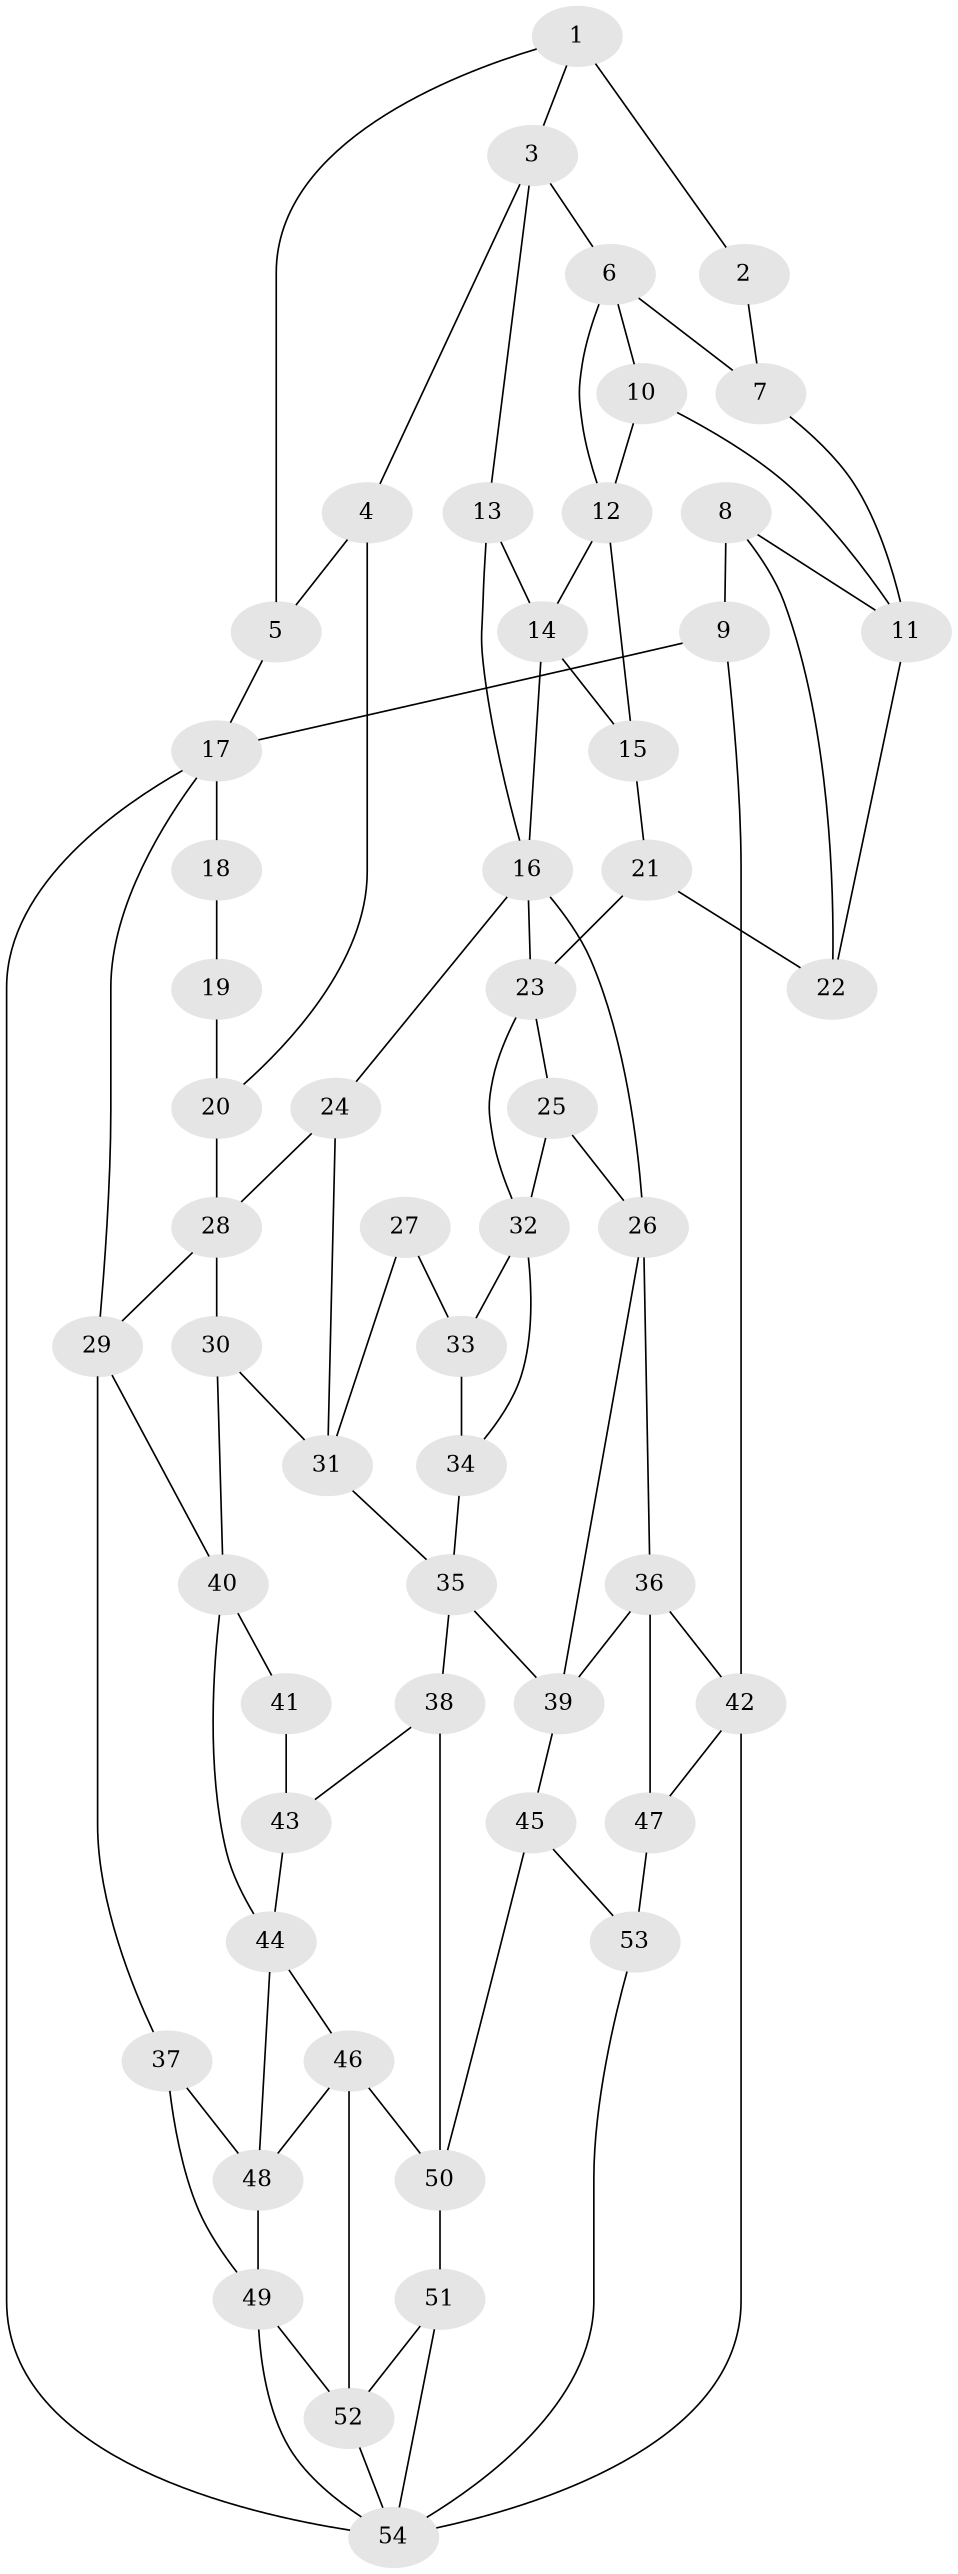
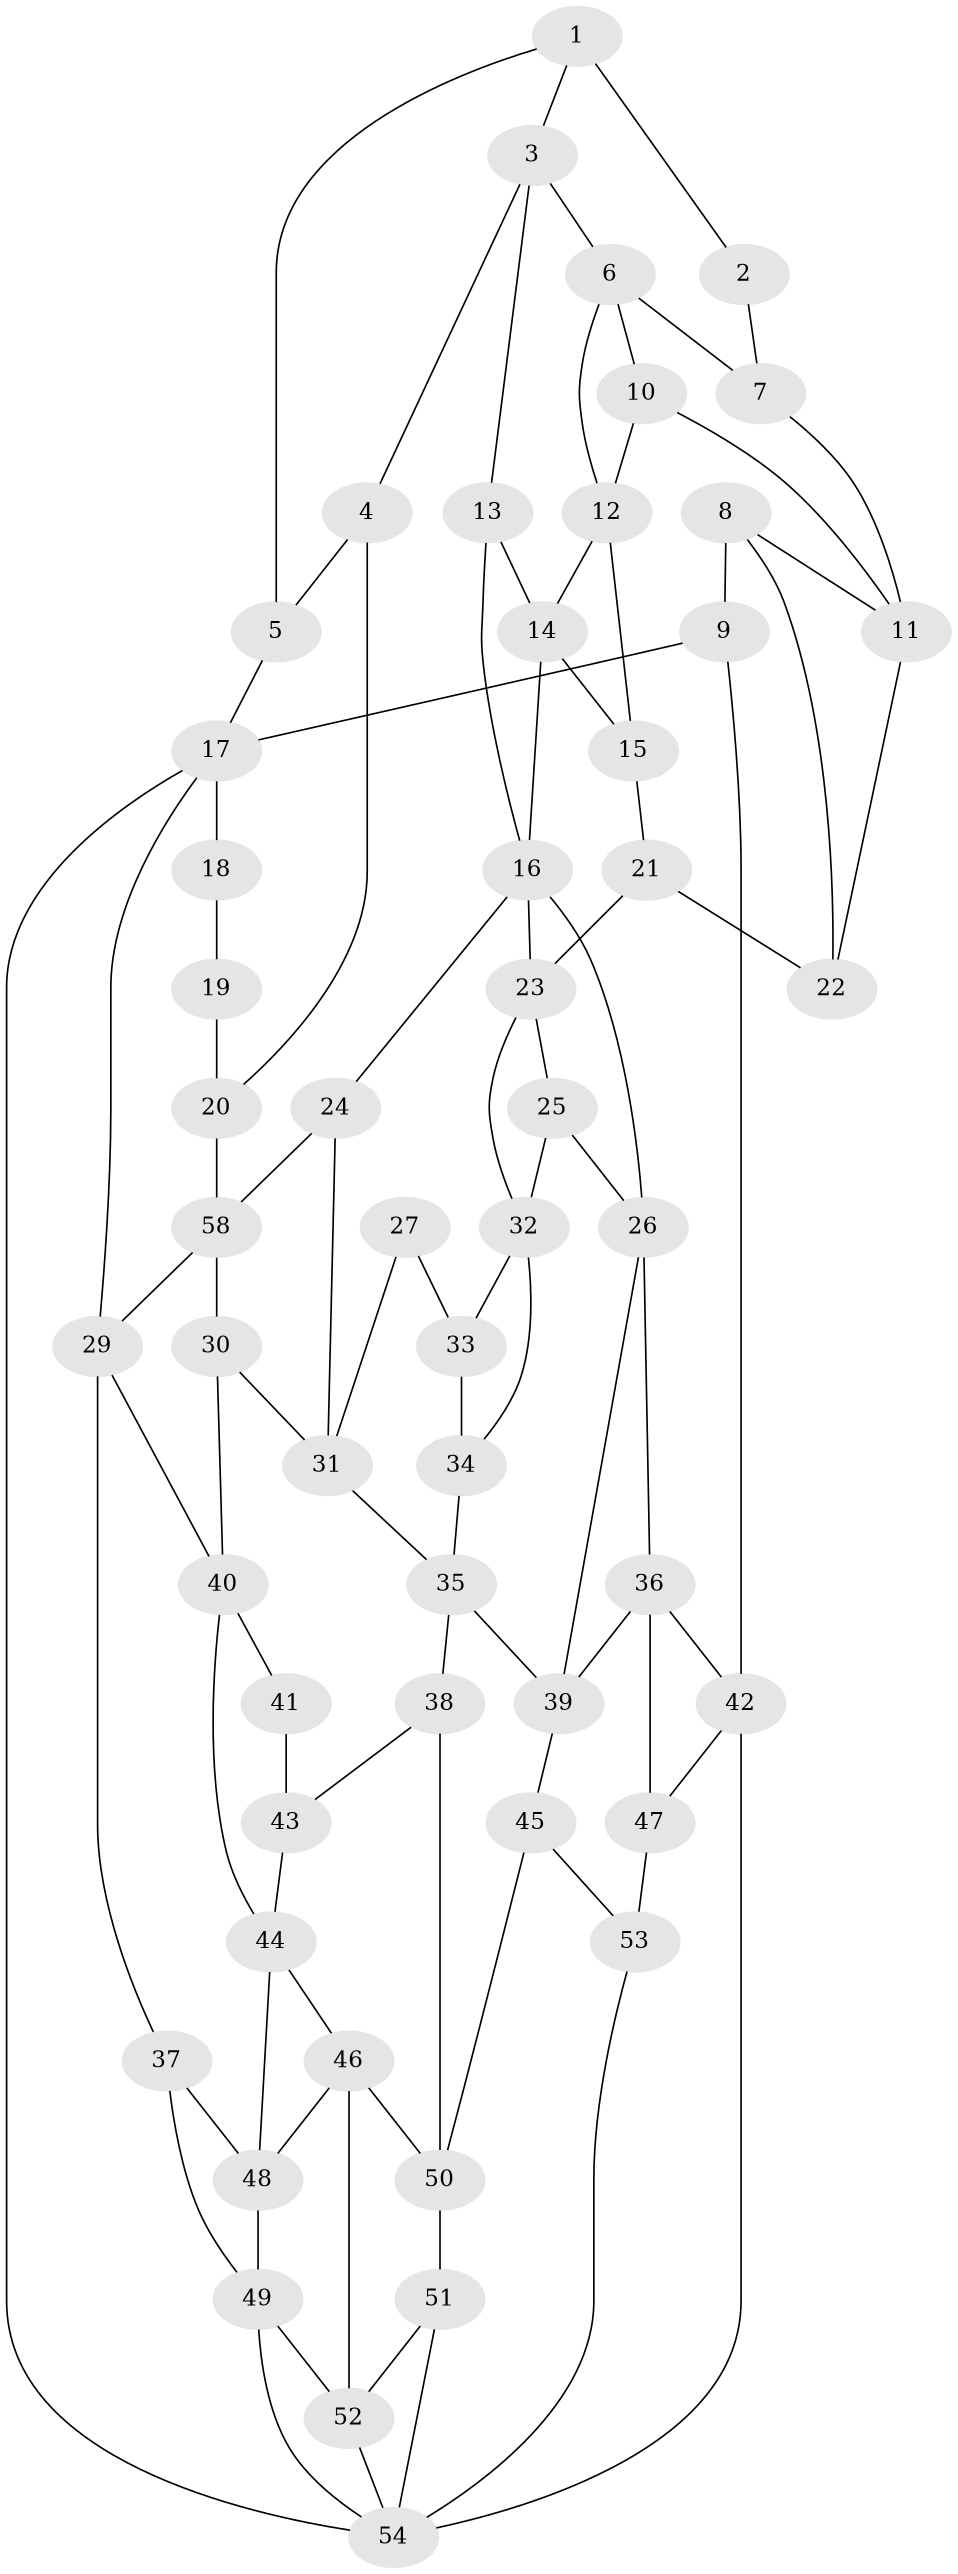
(217, 1227) -> (217, 1227)
